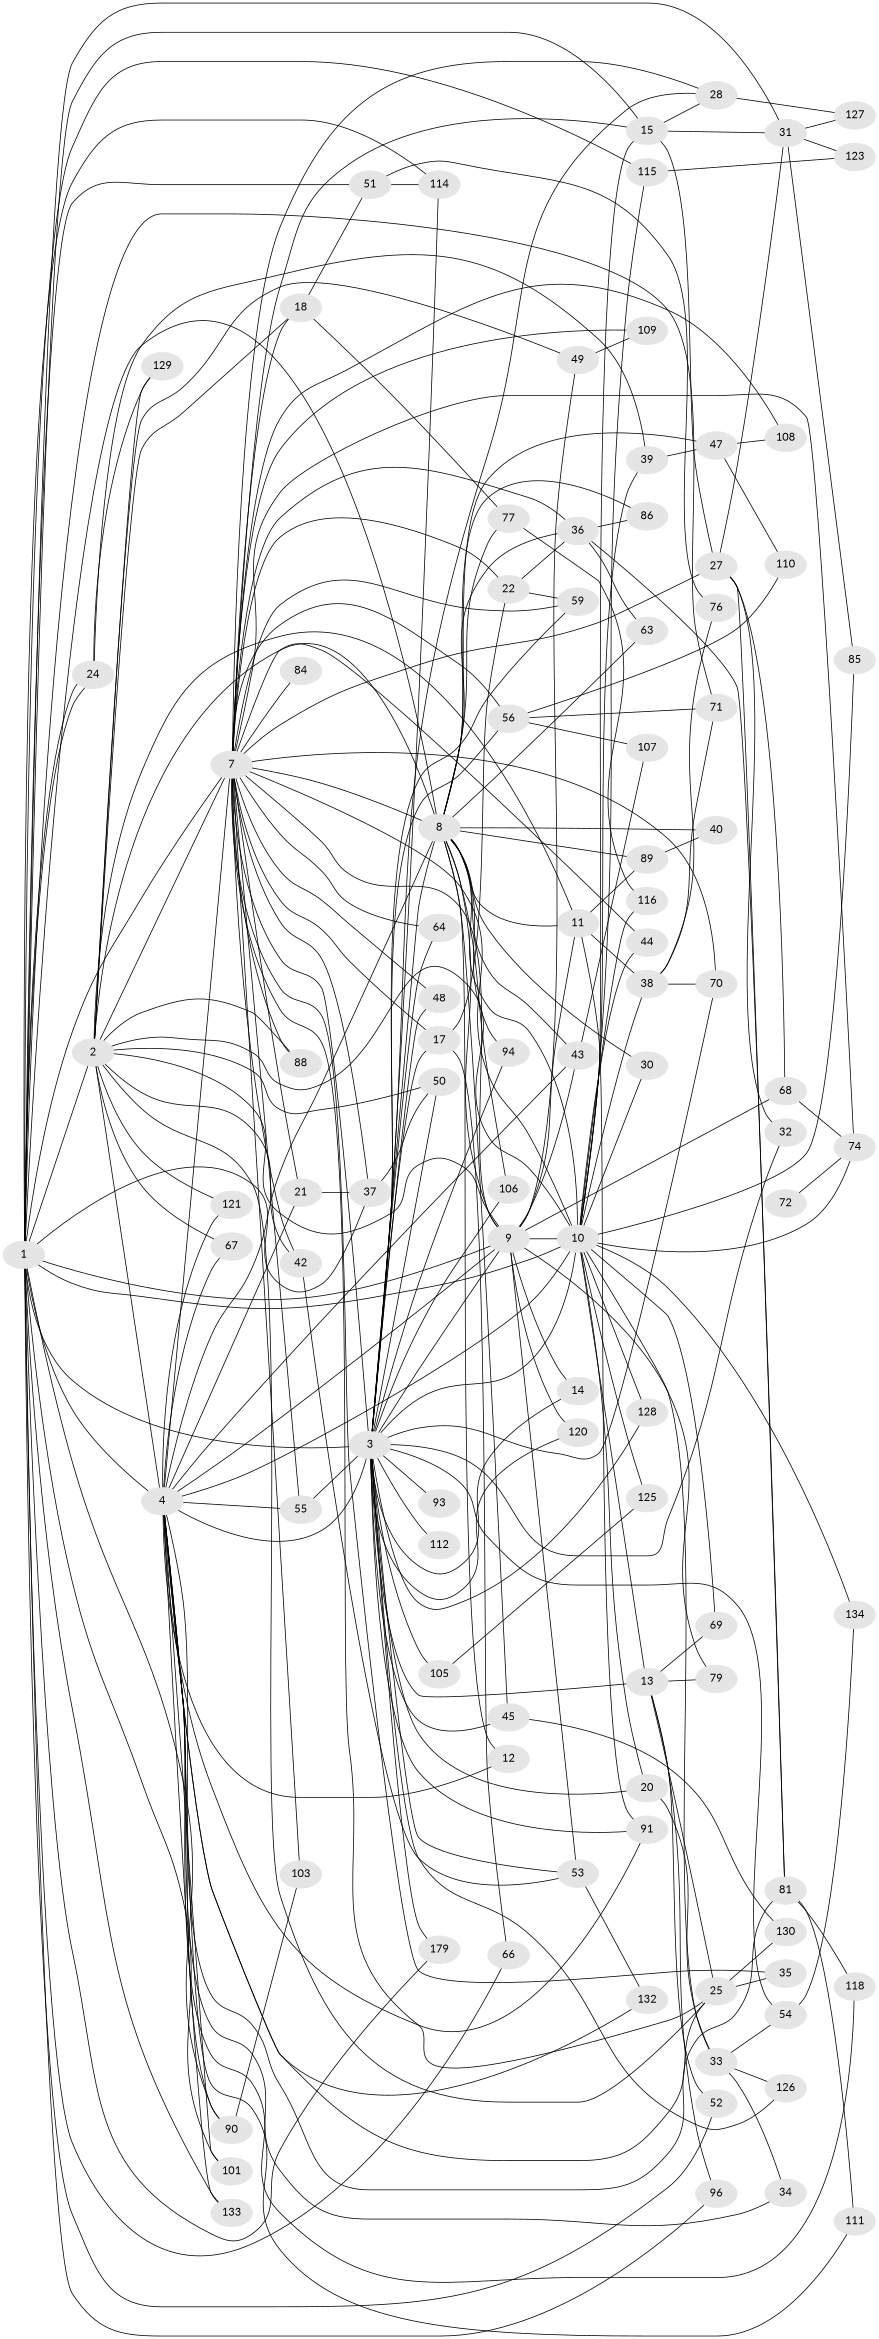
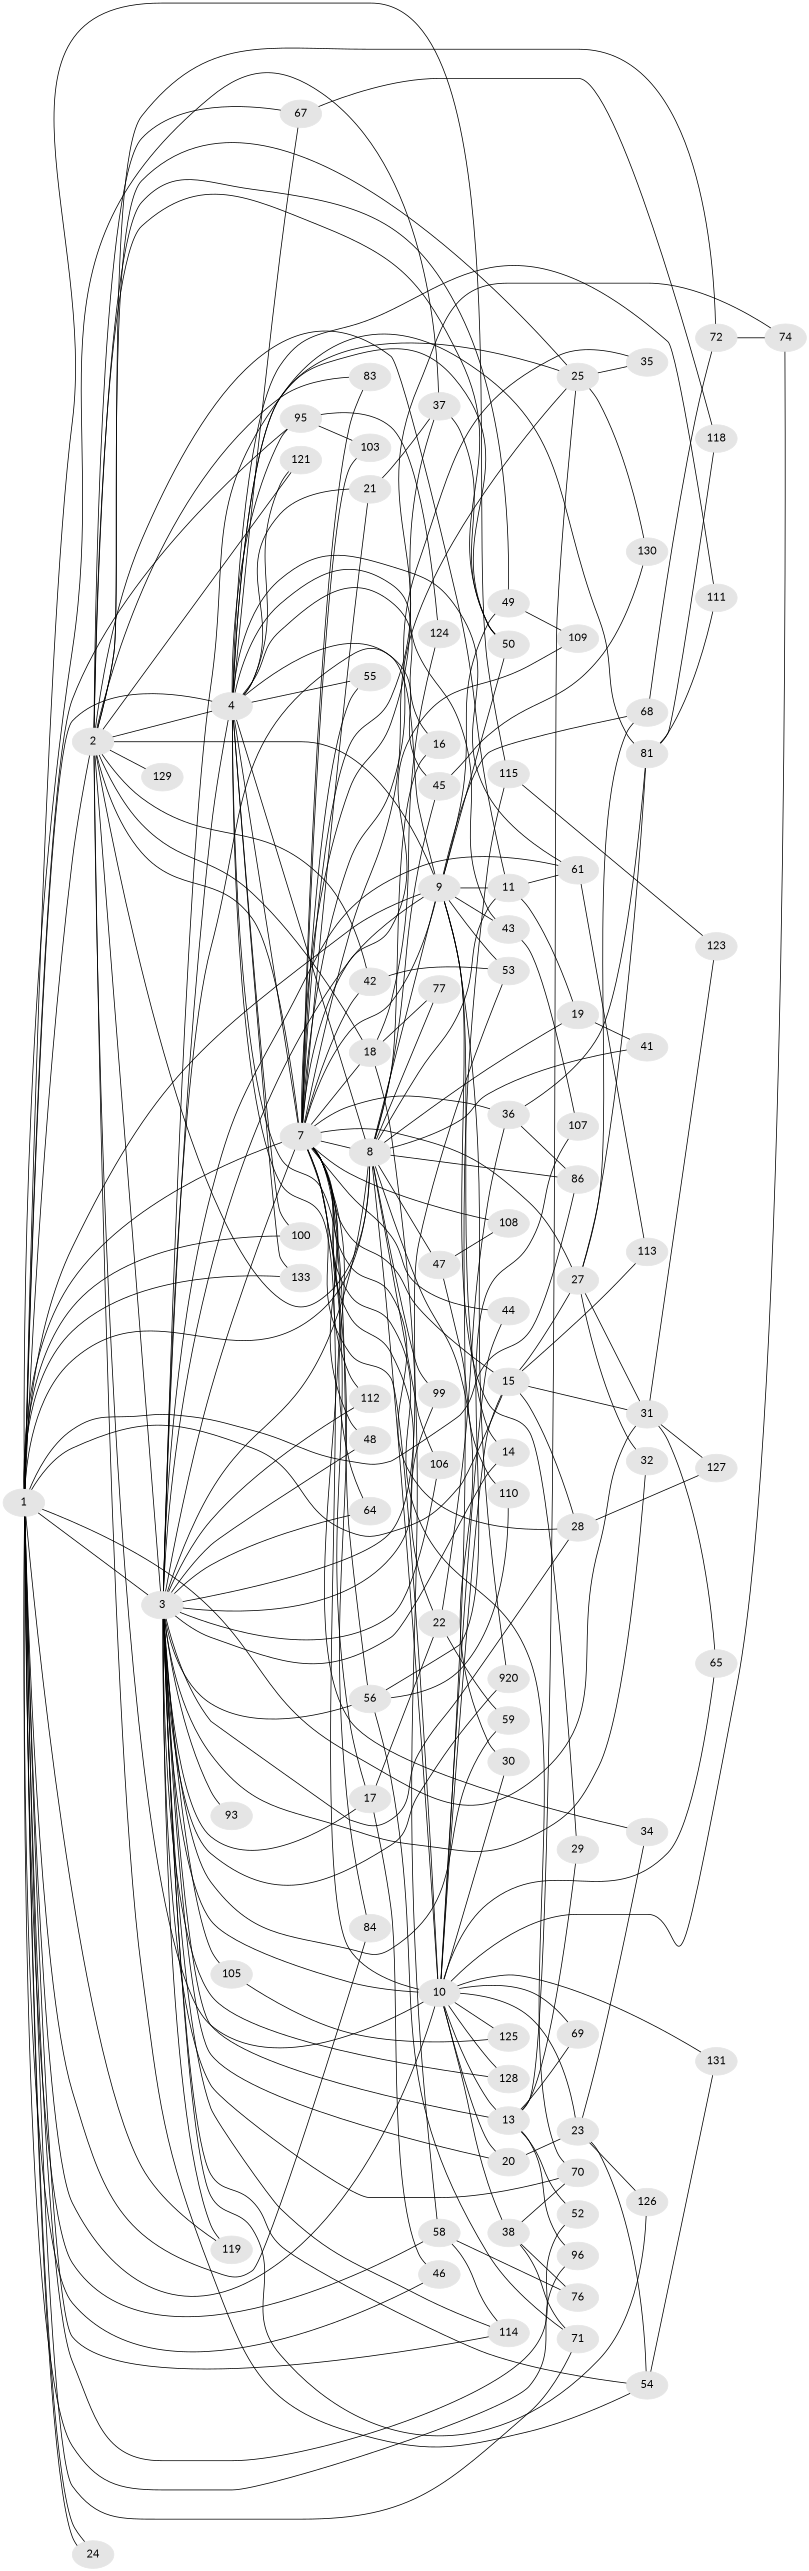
none -> (210, 61)
(370, 185) -> (439, 2233)
(647, 460) -> none
(112, 487) -> none
(481, 579) -> none
(341, 581) -> (335, 1268)
(647, 631) -> none
none -> (439, 634)
(855, 660) -> (716, 1664)
(716, 830) -> (647, 1047)
(647, 859) -> (578, 1015)
(647, 901) -> none
(613, 954) -> none
(487, 968) -> none
(509, 1053) -> (439, 1394)
(301, 1063) -> (370, 377)
(823, 1122) -> (676, 524)
(543, 1239) -> (485, 729)
none -> (647, 1252)
(578, 1433) -> (509, 1679)
none -> (361, 1463)
(337, 1476) -> (128, 1173)
(855, 1615) -> (716, 2061)
(716, 1679) -> (578, 1850)
(509, 1759) -> (439, 745)
none -> (125, 1775)
(647, 1830) -> (578, 870)
(439, 1950) -> (232, 2250)
(509, 1955) -> (439, 2274)
(647, 2000) -> none
(716, 2062) -> (578, 2131)
none -> (80, 2117)
(232, 2130) -> (301, 419)
(232, 2171) -> (301, 1236)
(303, 2233) -> (612, 122)
